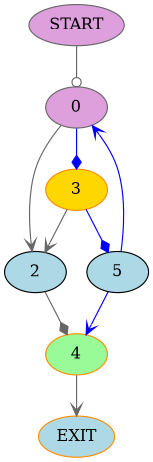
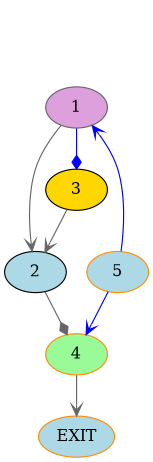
(77, 25) -> none
(77, 107) -> (77, 107)
(77, 190) -> (77, 190)
(94, 225) -> none
(118, 272) -> (118, 272)
